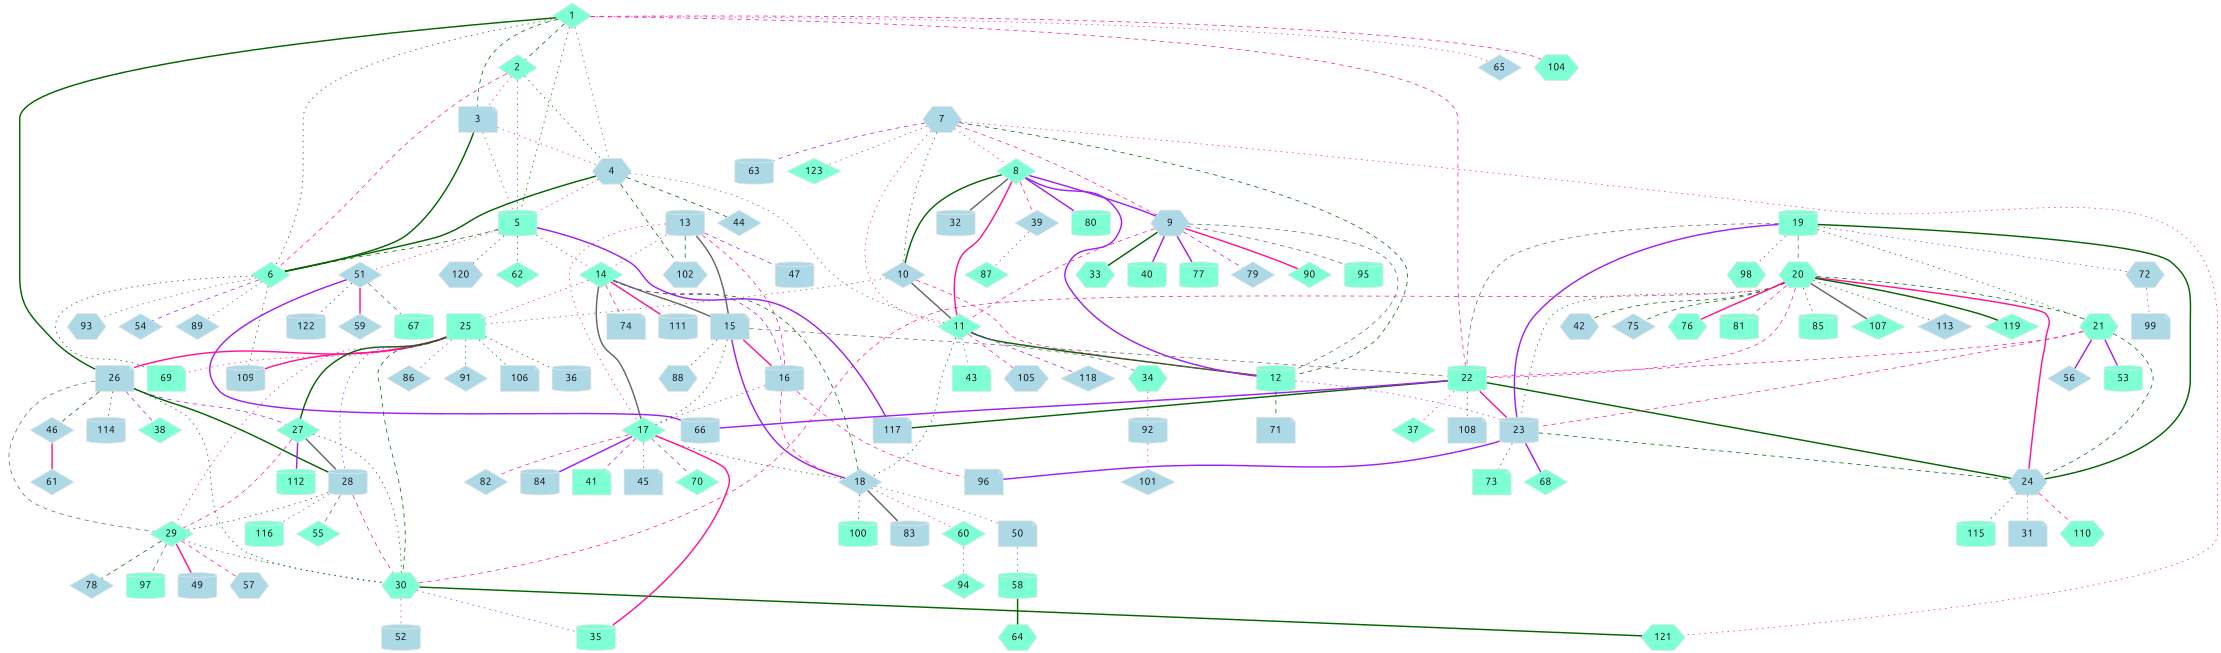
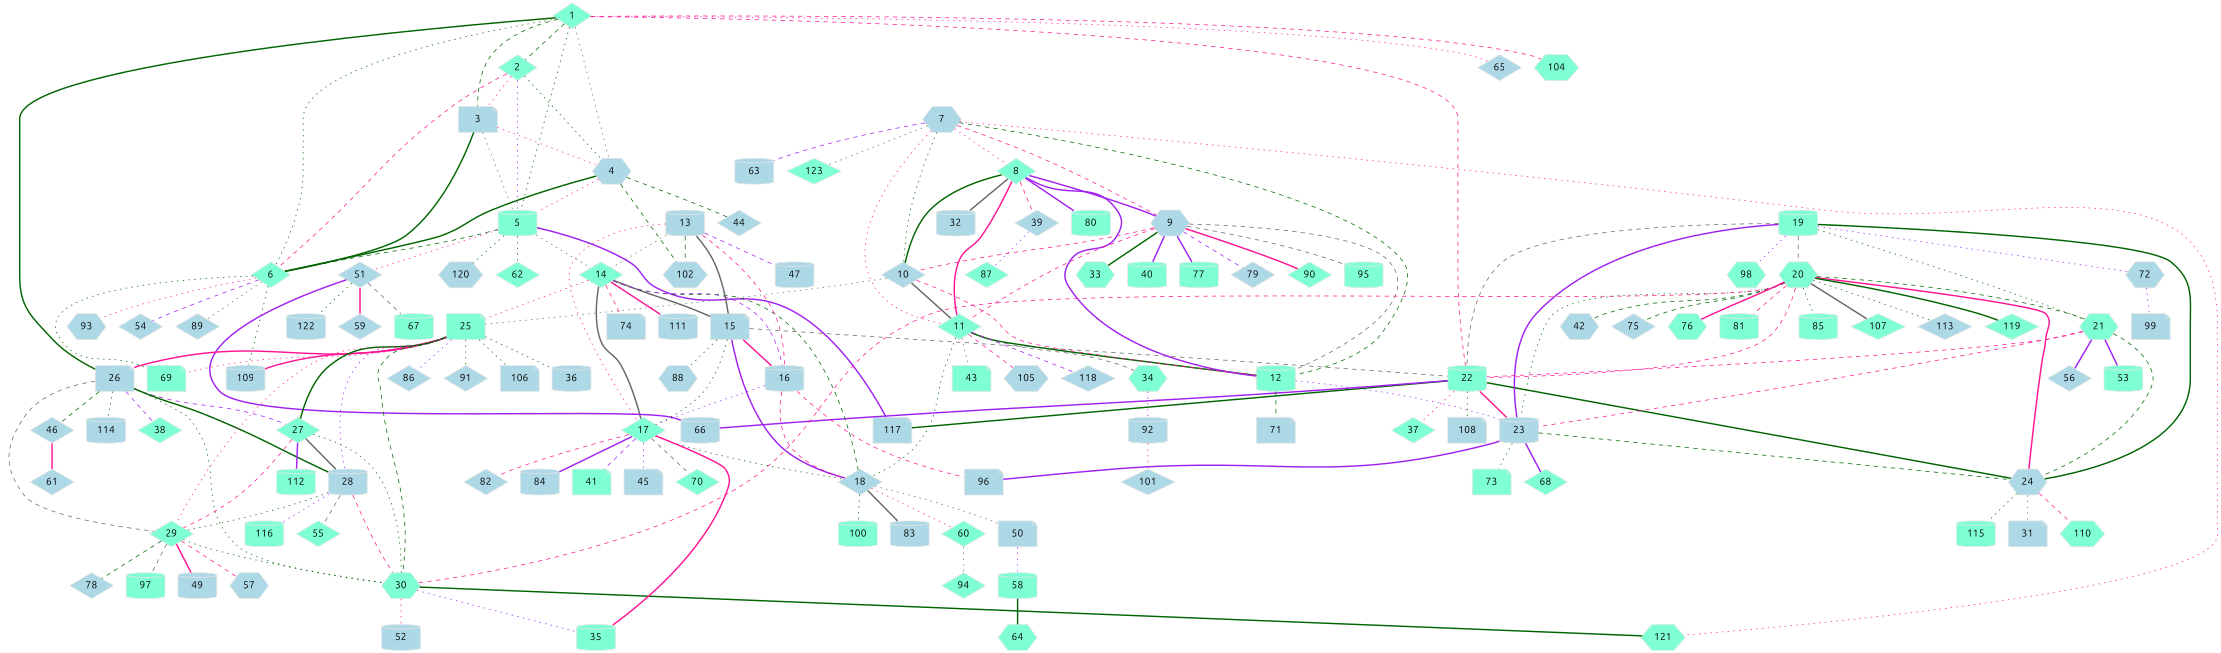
(796, 232) -> none
none -> (1036, 249)
(177, 295) -> (177, 295)
